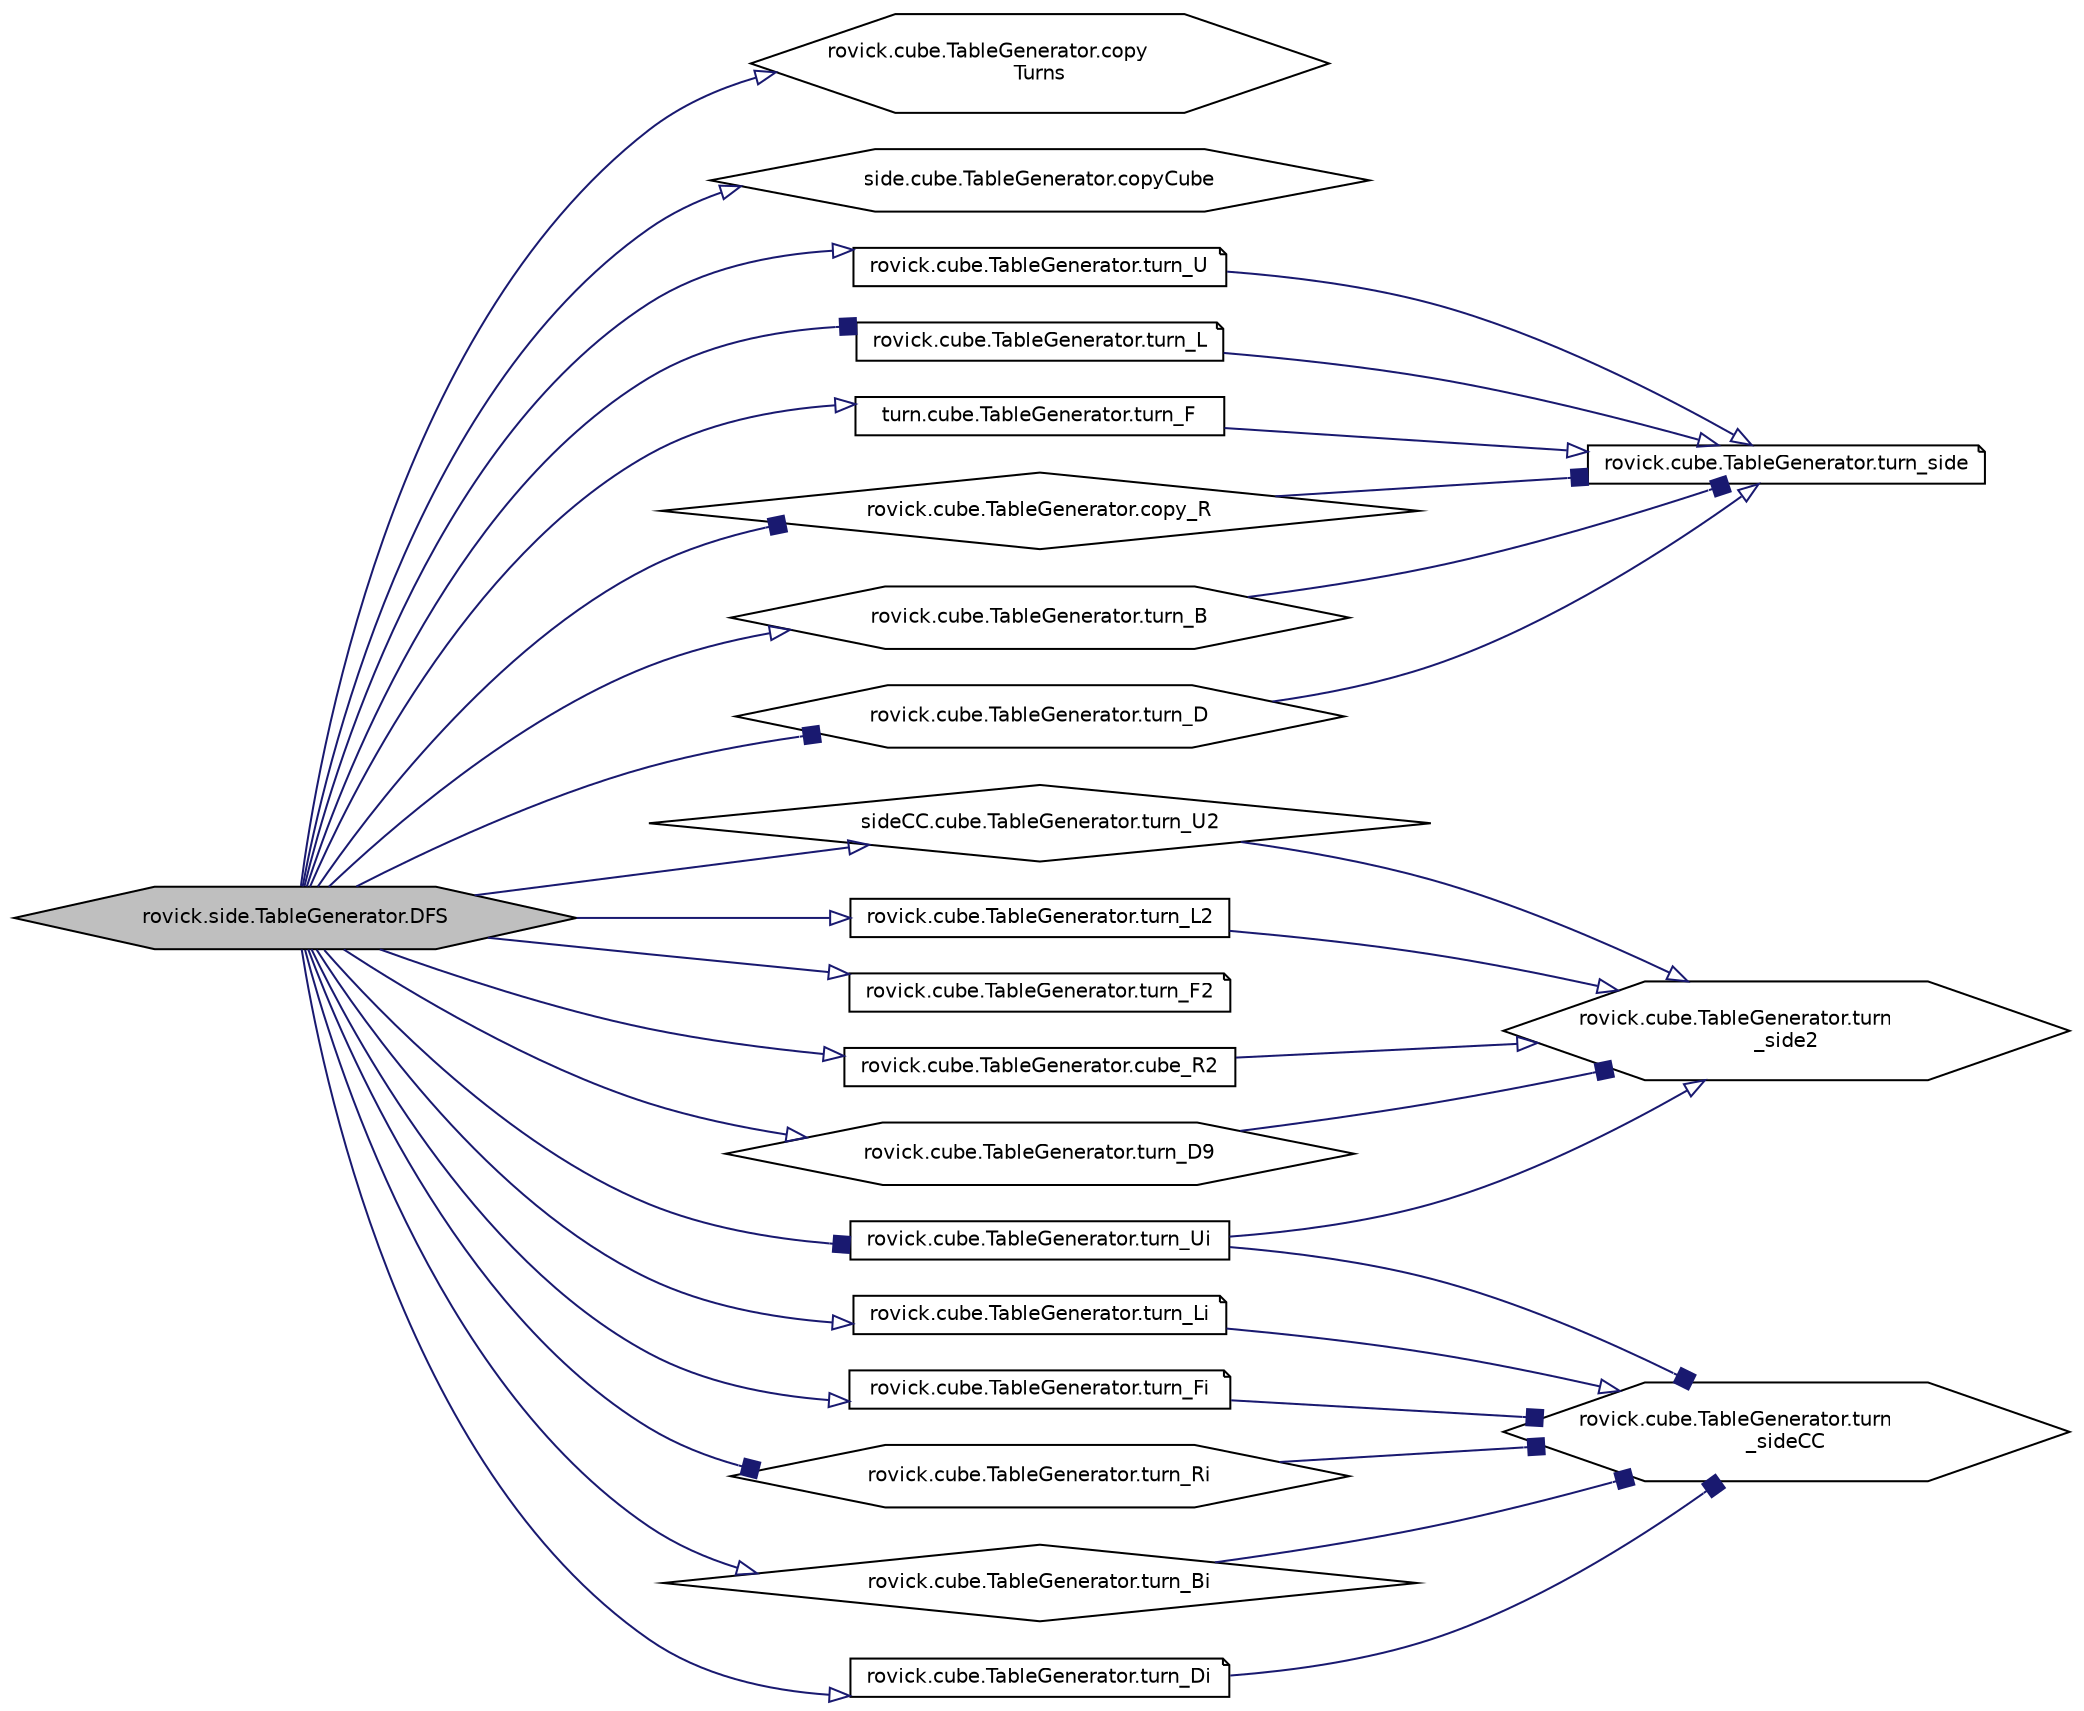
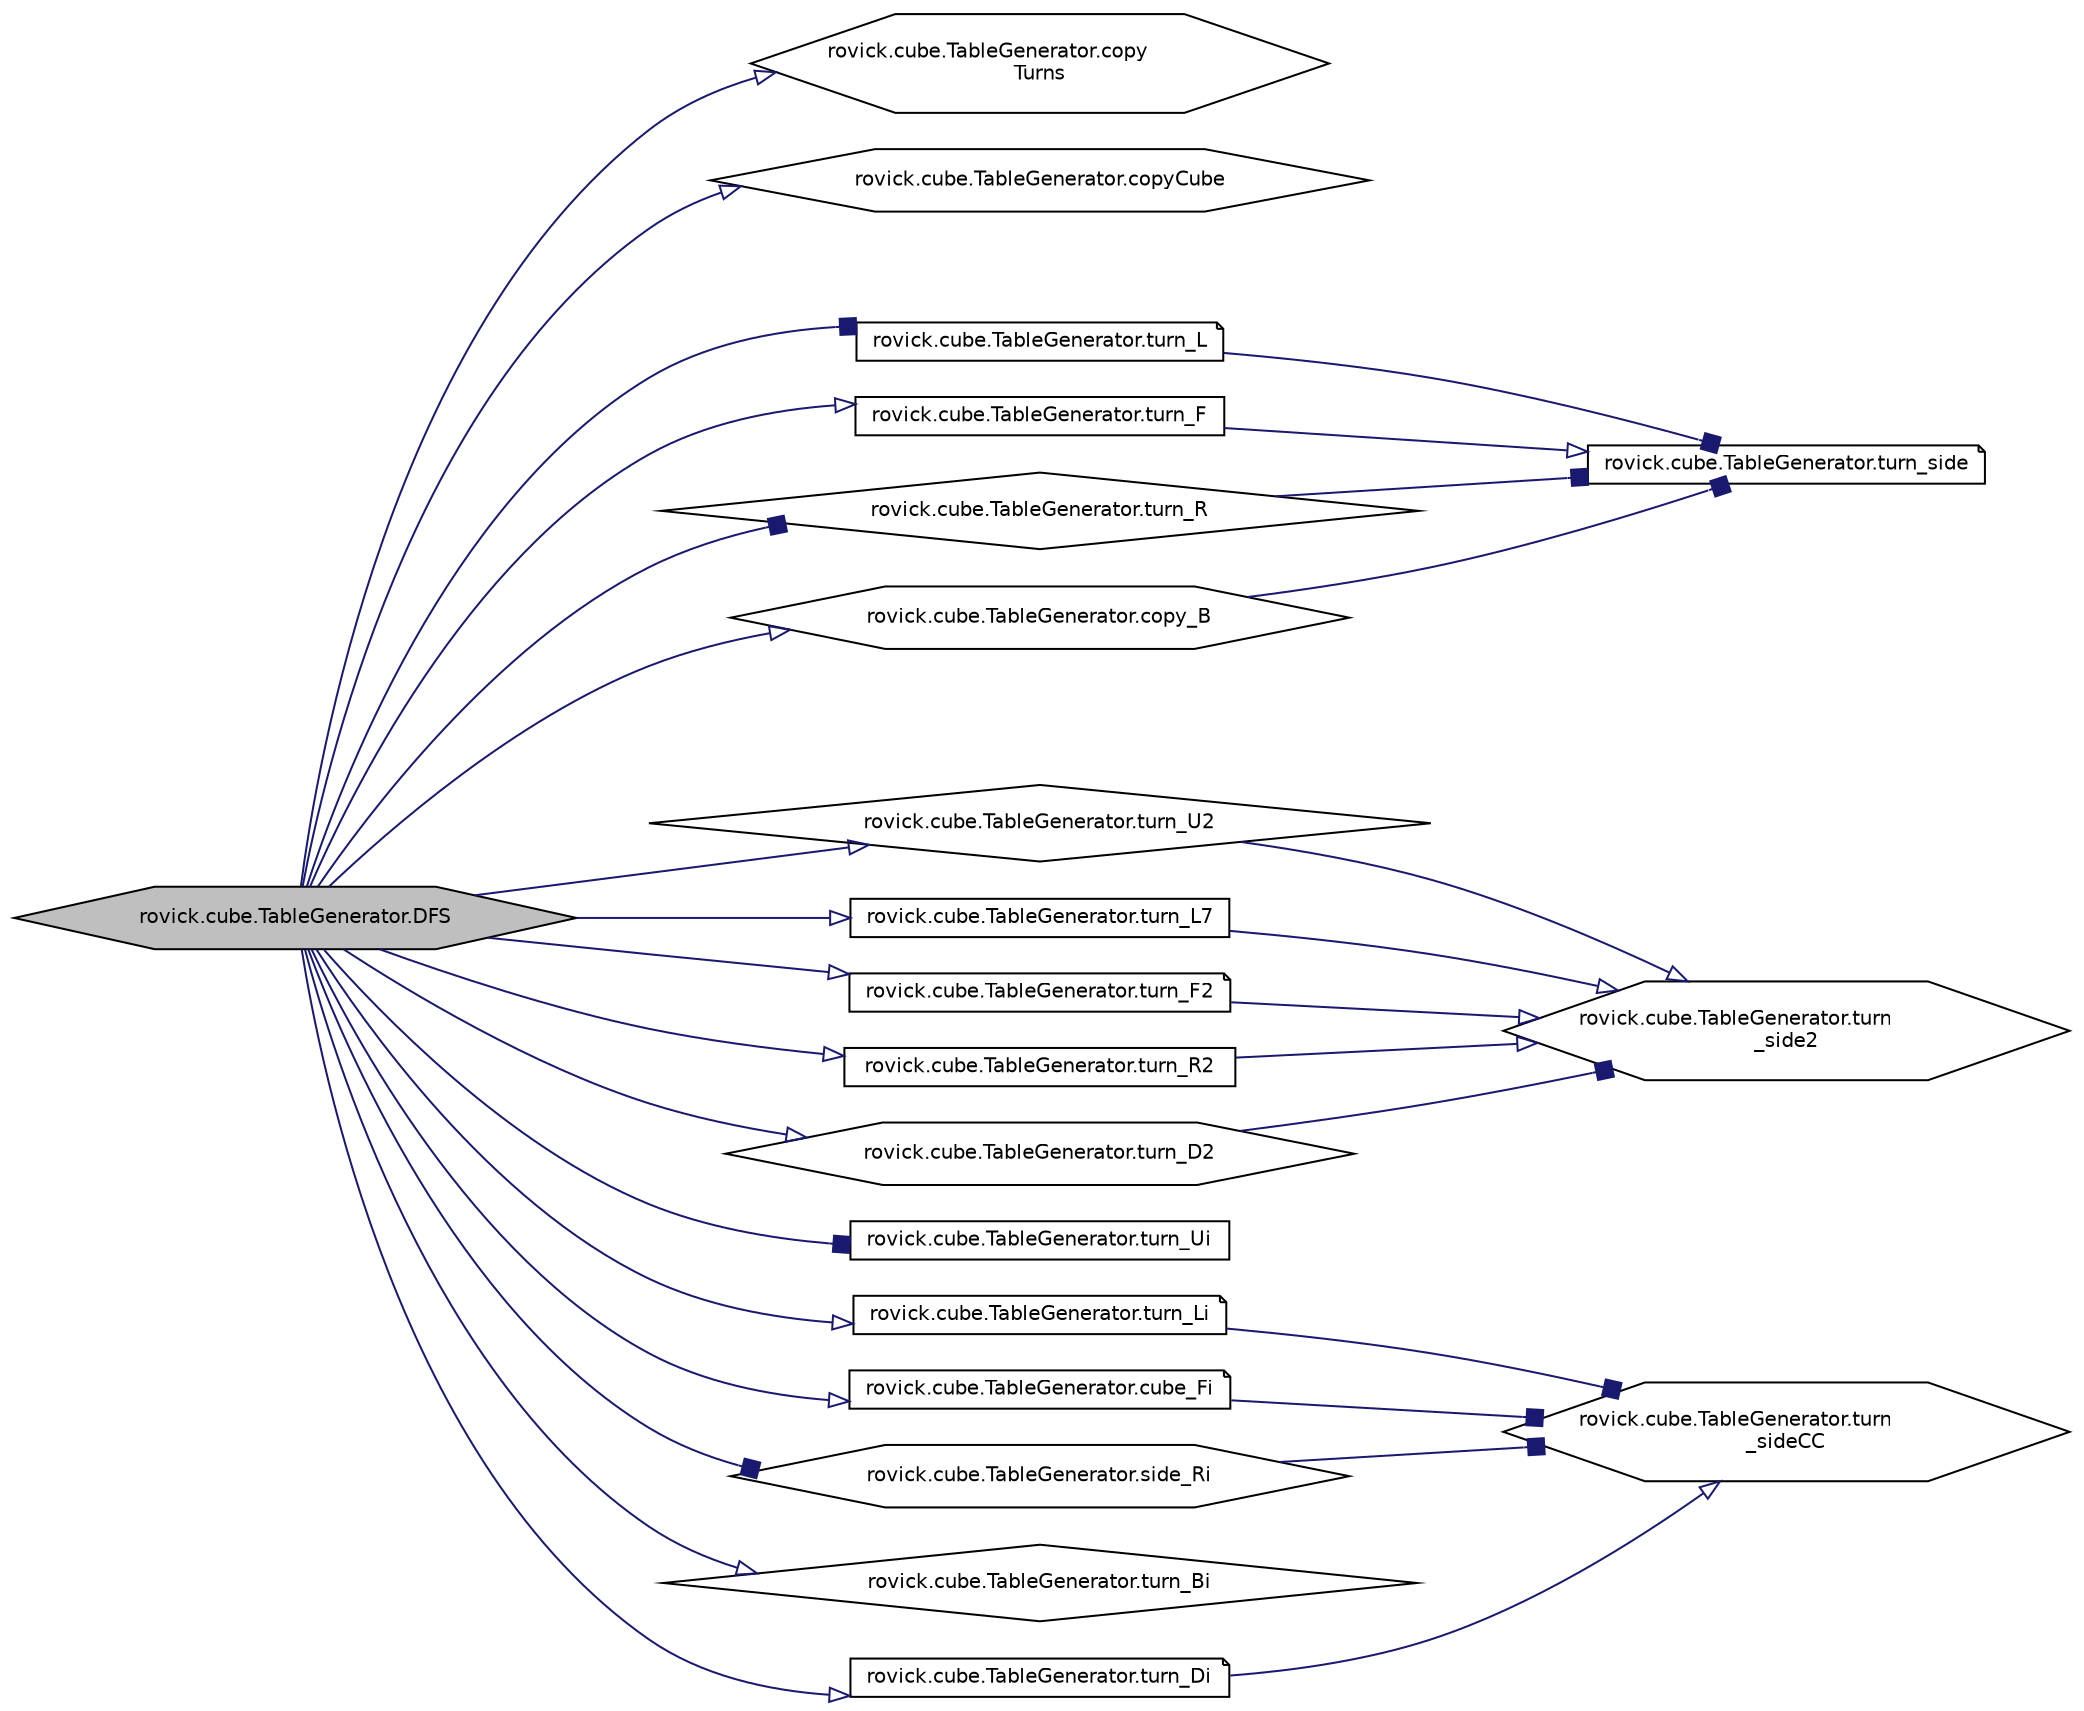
(1040, 180) -> (1040, 180)
(1040, 267) -> none
(1463, 384) -> (1463, 384)
(1040, 416) -> (1040, 416)
(1040, 511) -> (1040, 511)
(1040, 618) -> (1040, 618)
(1040, 716) -> none
(1040, 823) -> (1040, 823)
(295, 918) -> (295, 918)
(1040, 918) -> (1040, 918)
(1040, 1067) -> (1040, 1067)
(1040, 1154) -> (1040, 1154)
(1467, 1193) -> (1375, 1010)
(1458, 1286) -> none
(1414, 1351) -> (1414, 1351)
(1040, 1390) -> (1040, 1390)
(1040, 1476) -> (1040, 1476)
(1415, 1530) -> none
(1480, 1621) -> (1480, 1621)
